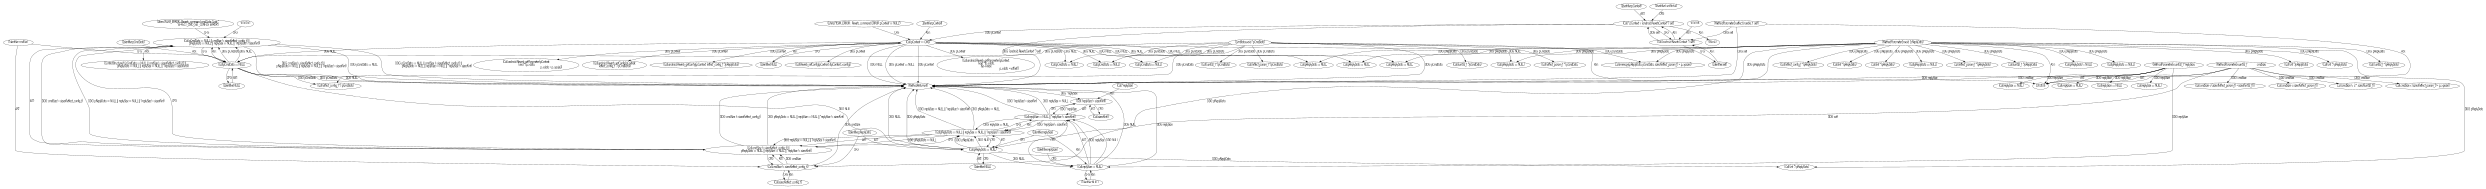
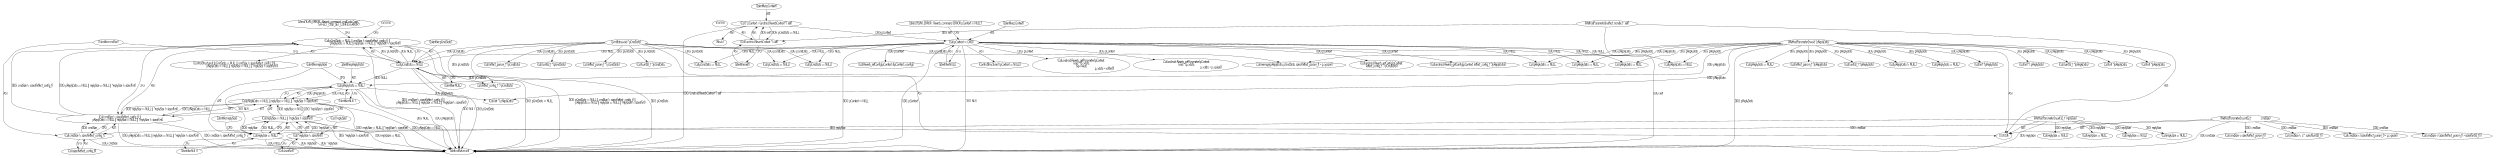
(1666, 7) -> none
(1667, 33) -> (785, 33)
none -> (1000, 65)
(1798, 65) -> none
(1006, 89) -> (377, 150)
(1833, 117) -> (1858, 128)
(843, 159) -> none
